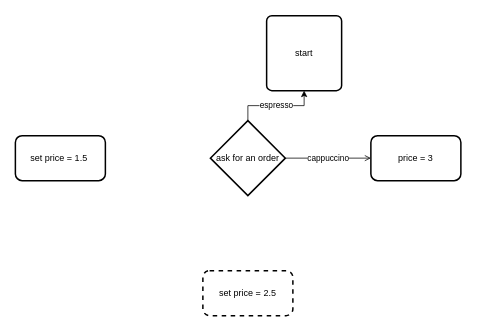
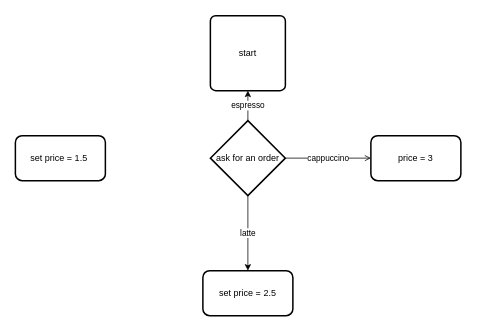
(304, 53) -> (248, 53)
none -> (248, 232)
(248, 293) -> (248, 293)
